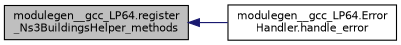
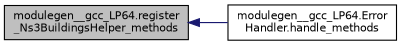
(312, 23) -> (312, 23)
